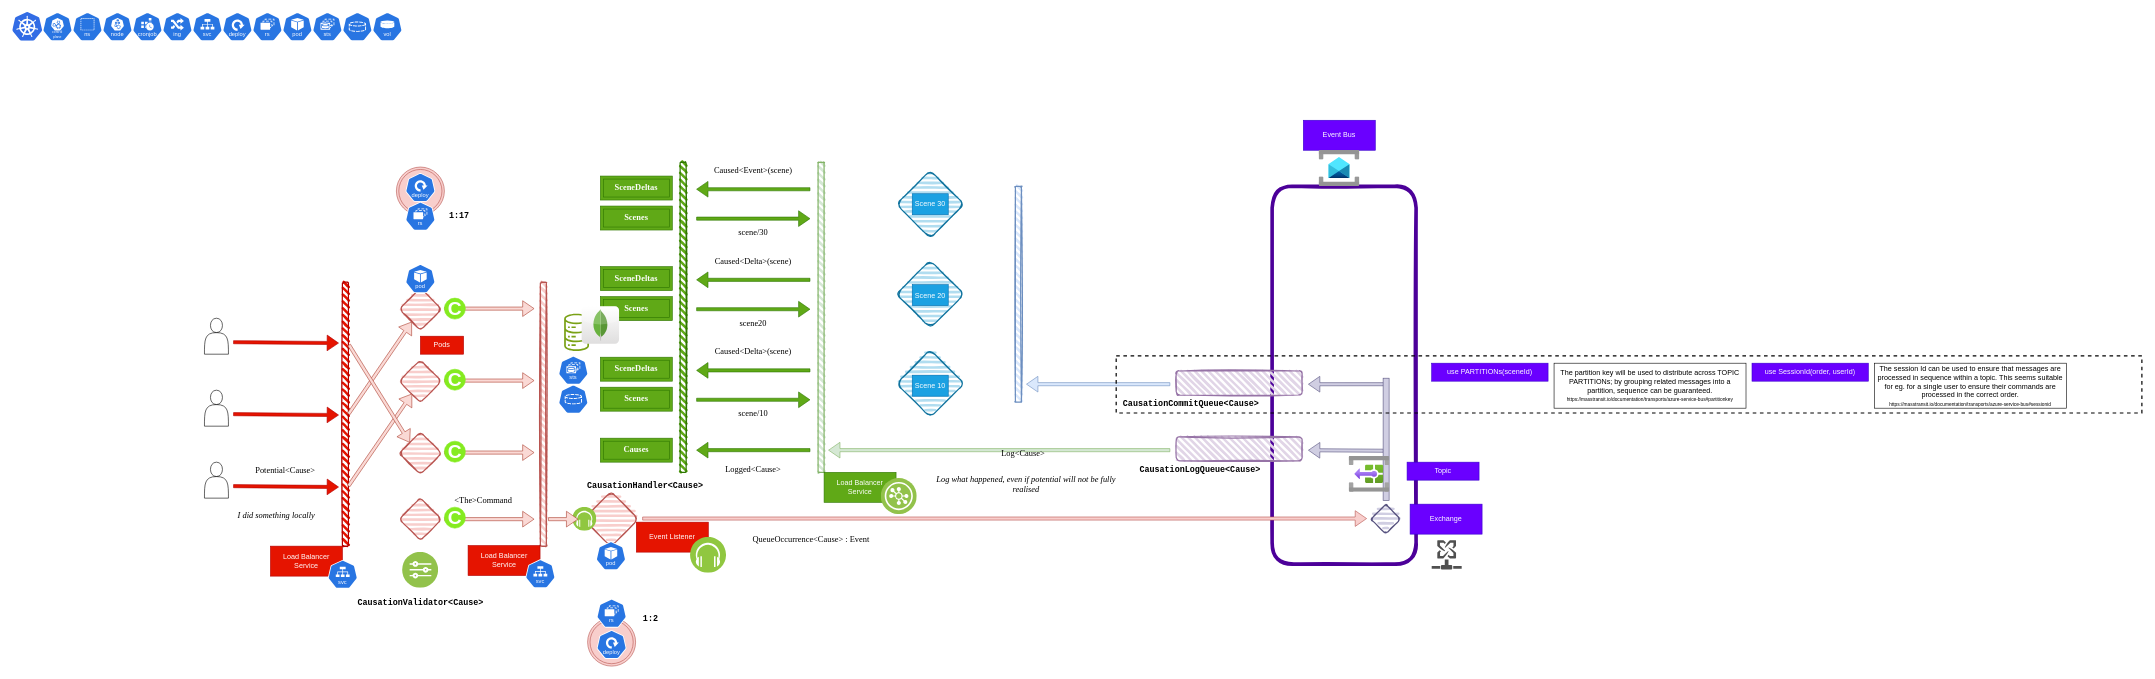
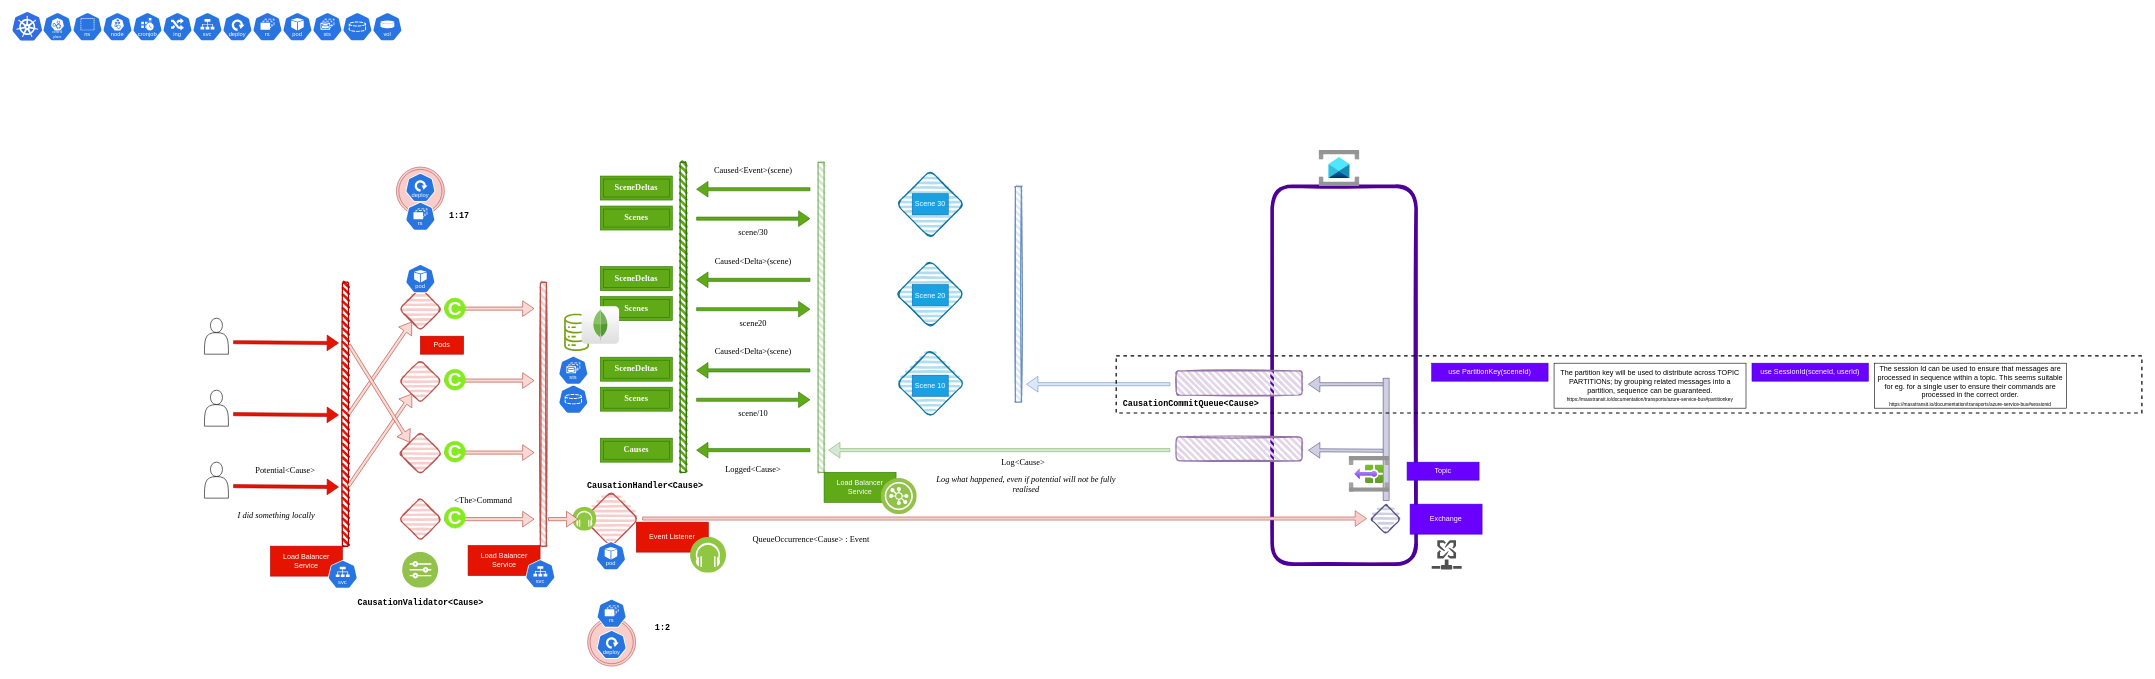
(1339, 135) -> none
(1490, 372) -> (1490, 372)
(1811, 372) -> (1811, 372)
(1023, 455) -> (1023, 464)
(1200, 470) -> none
(651, 620) -> (663, 629)
